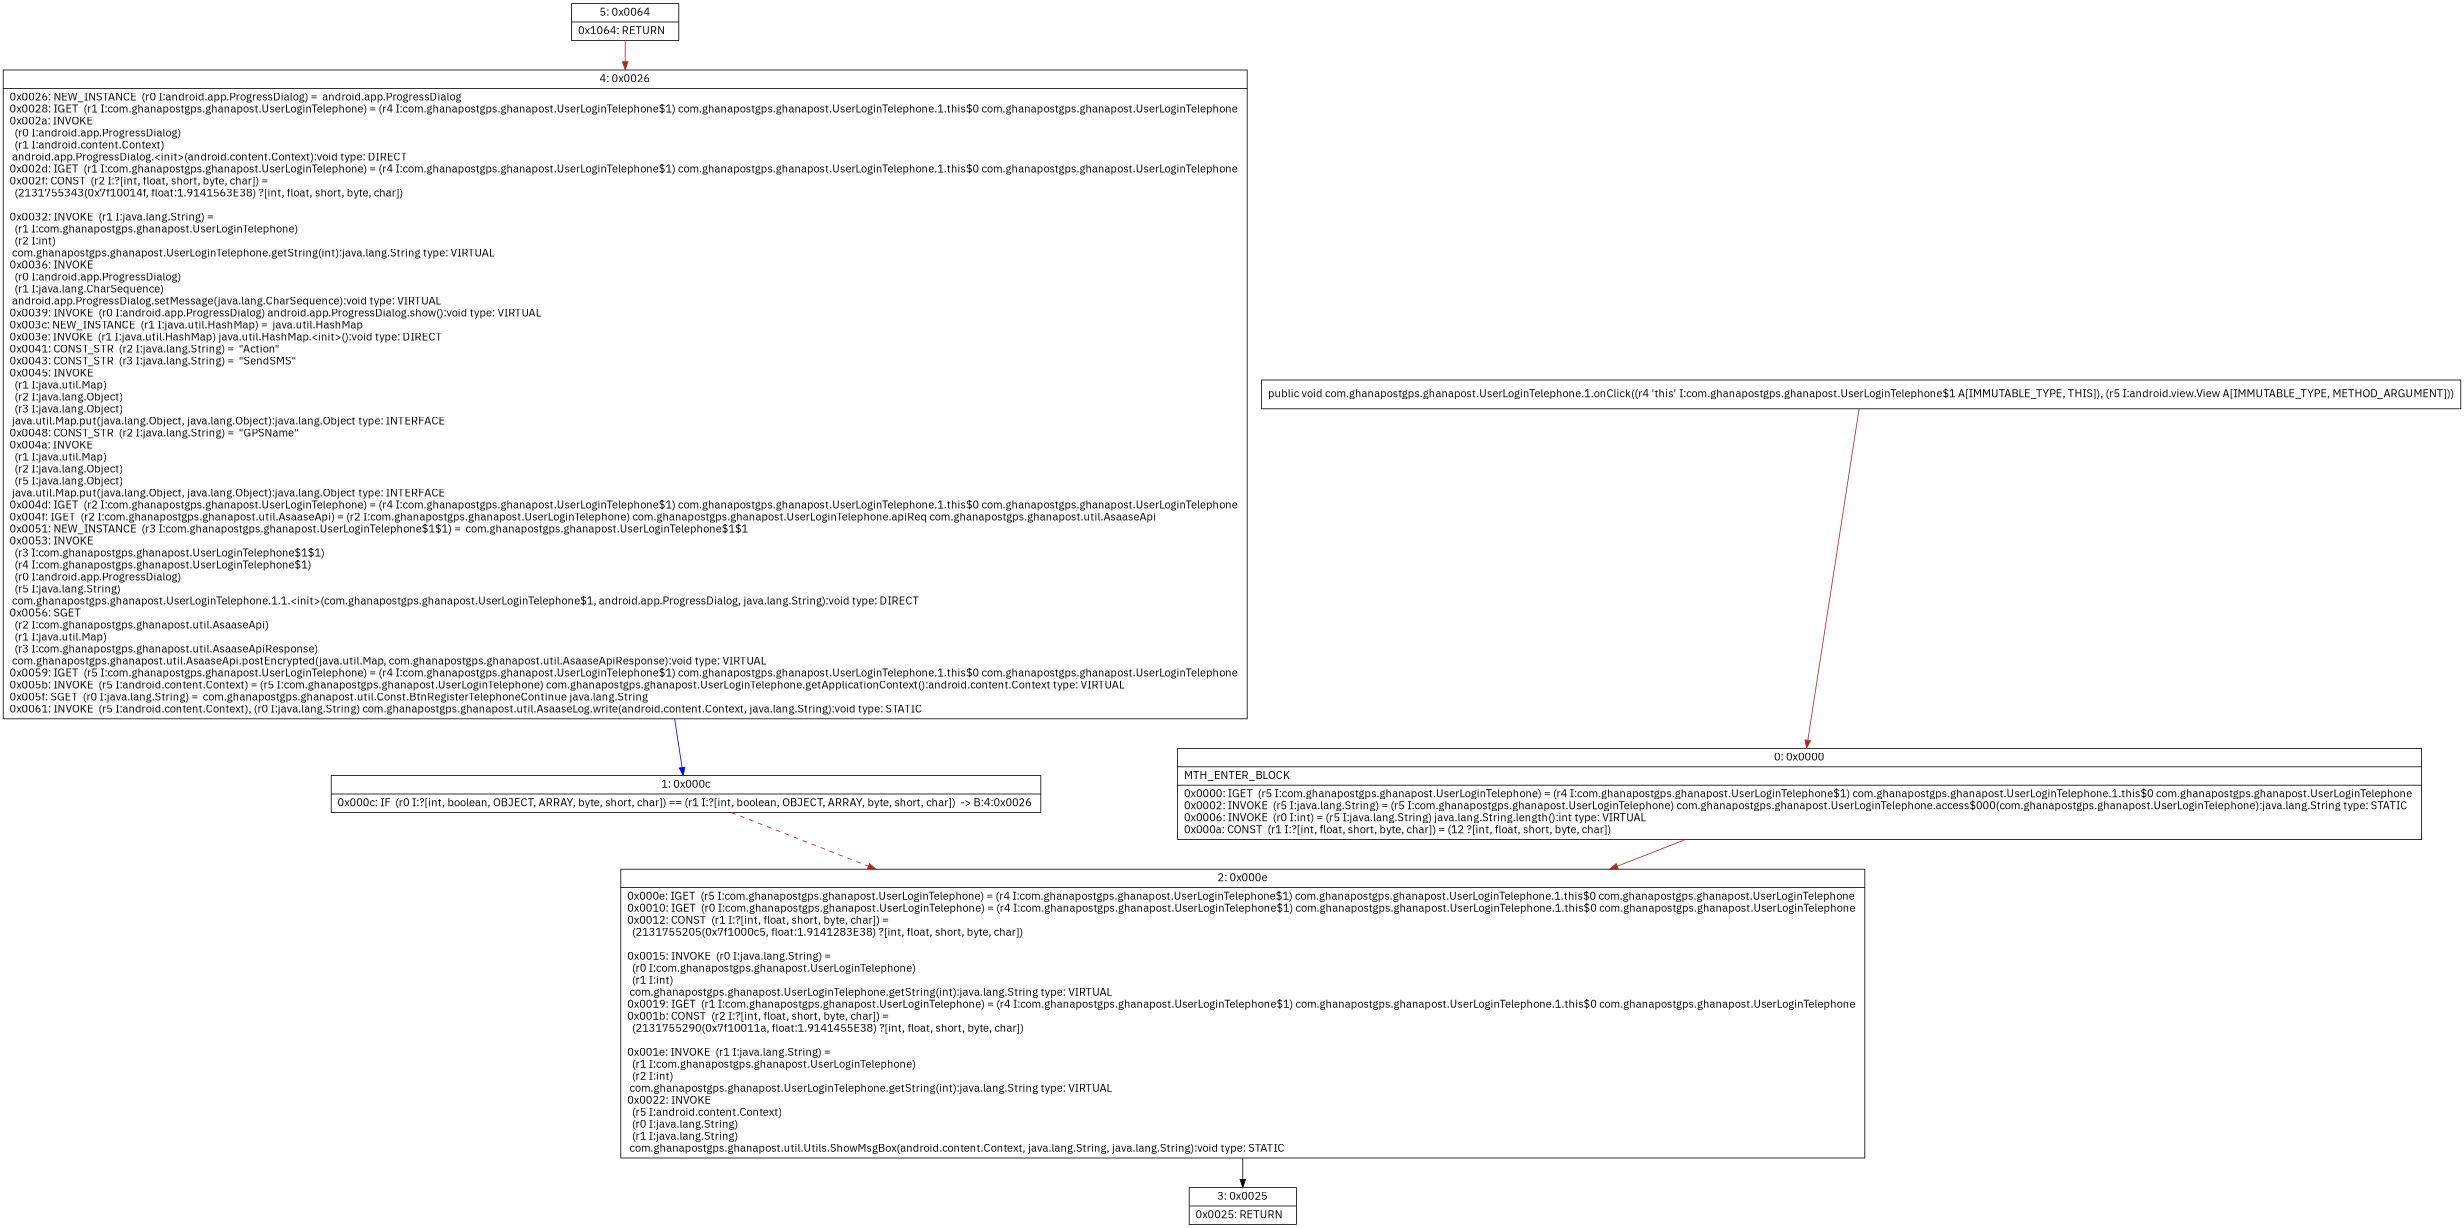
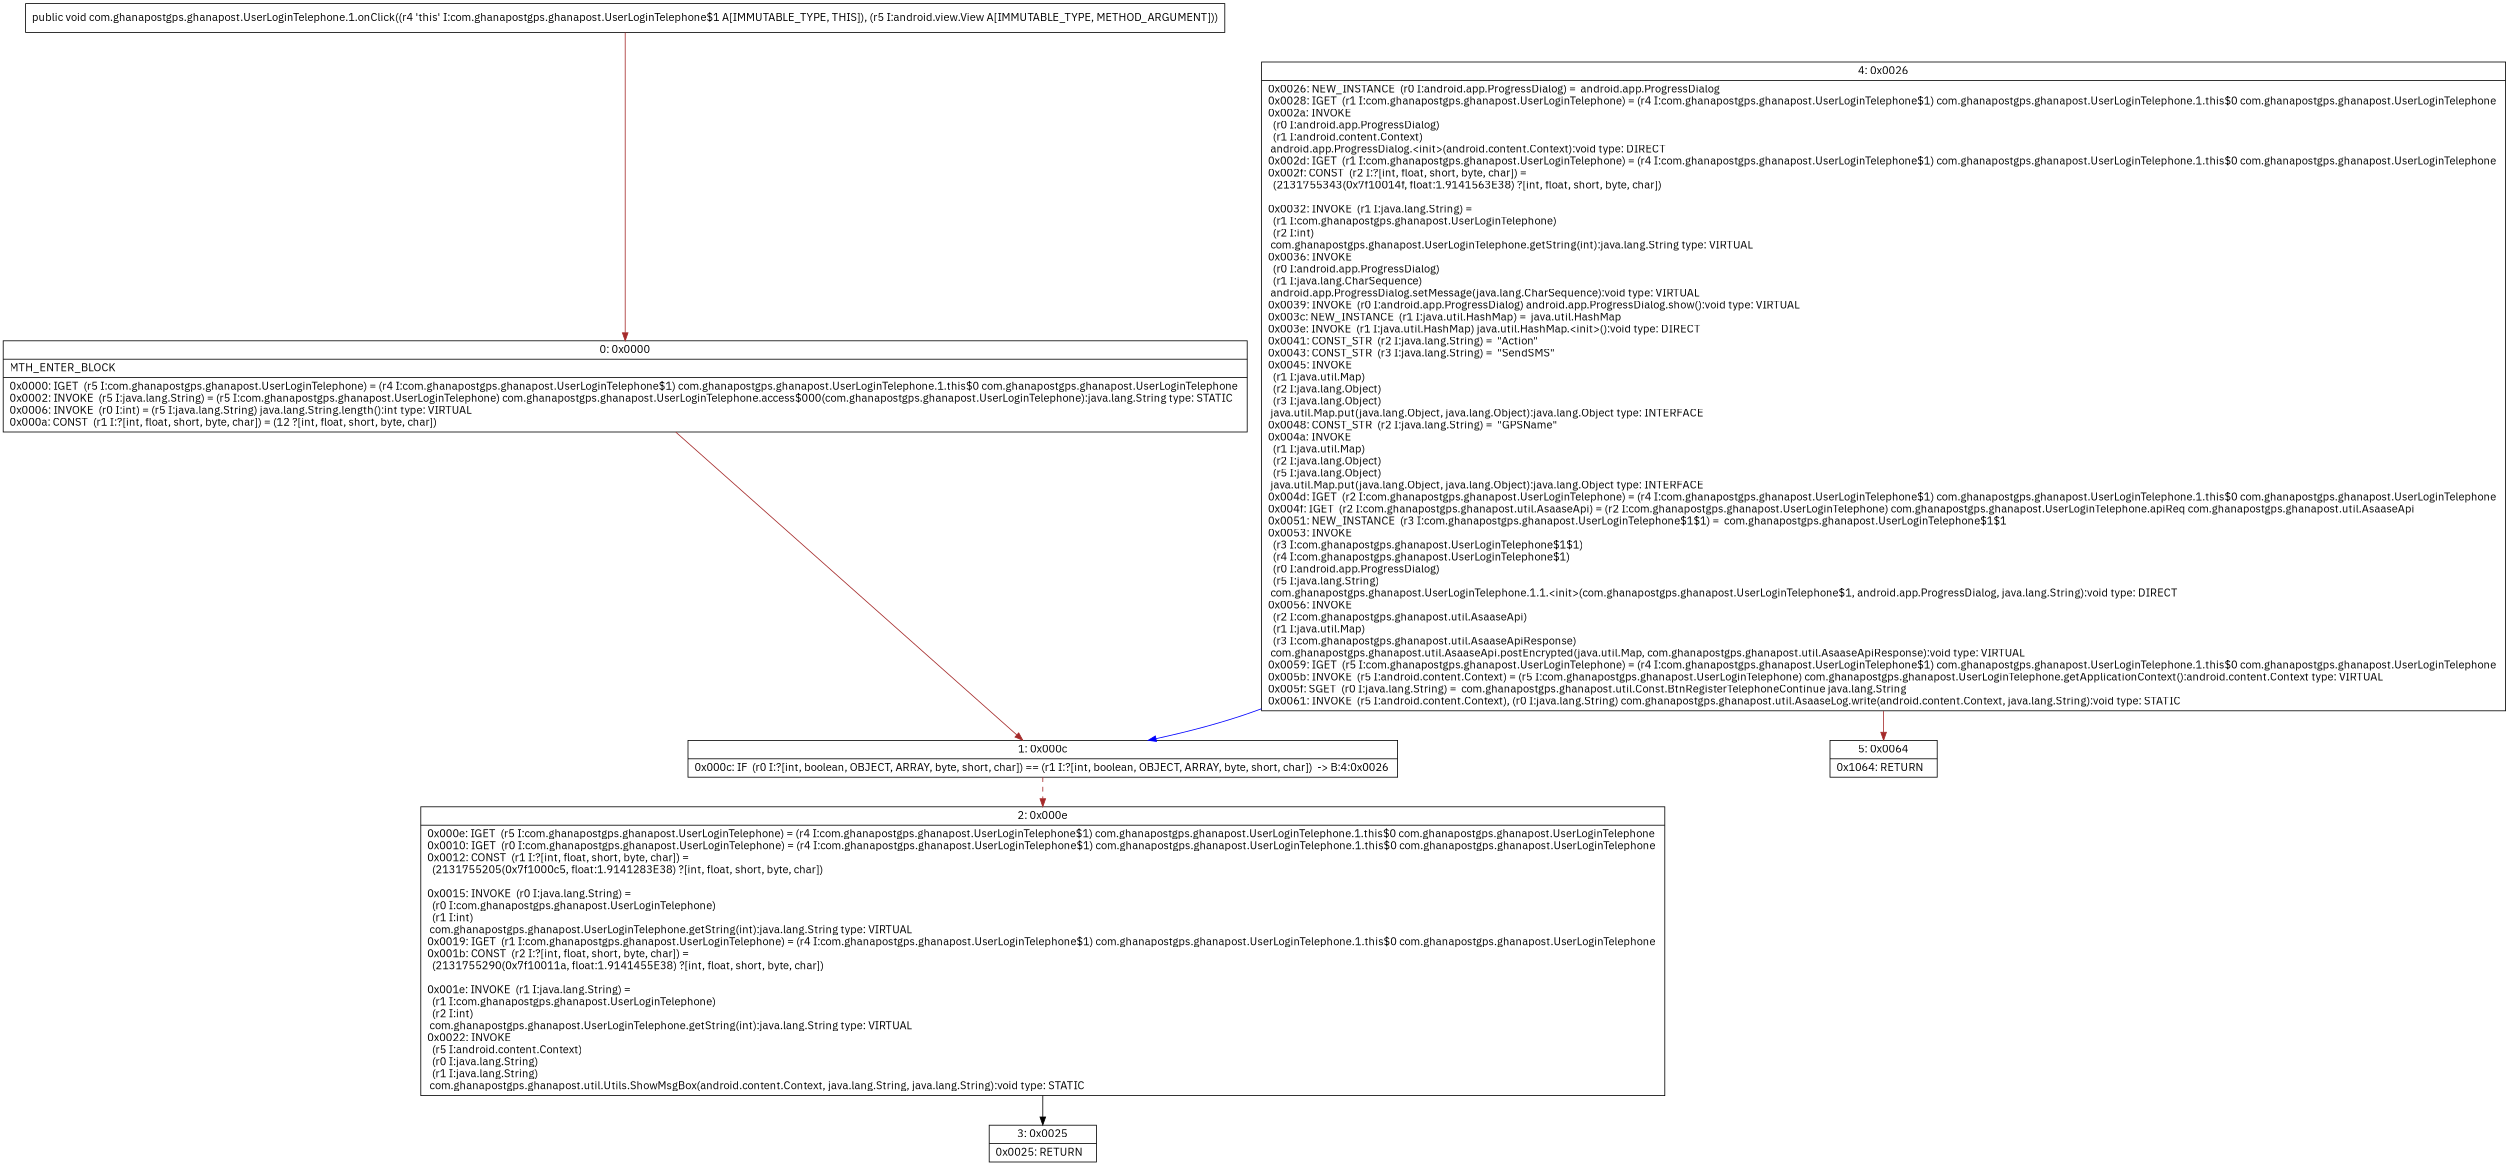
(625, 51) -> (1884, 722)
(48, 613) -> (1313, 605)
(1651, 853) -> (846, 584)
